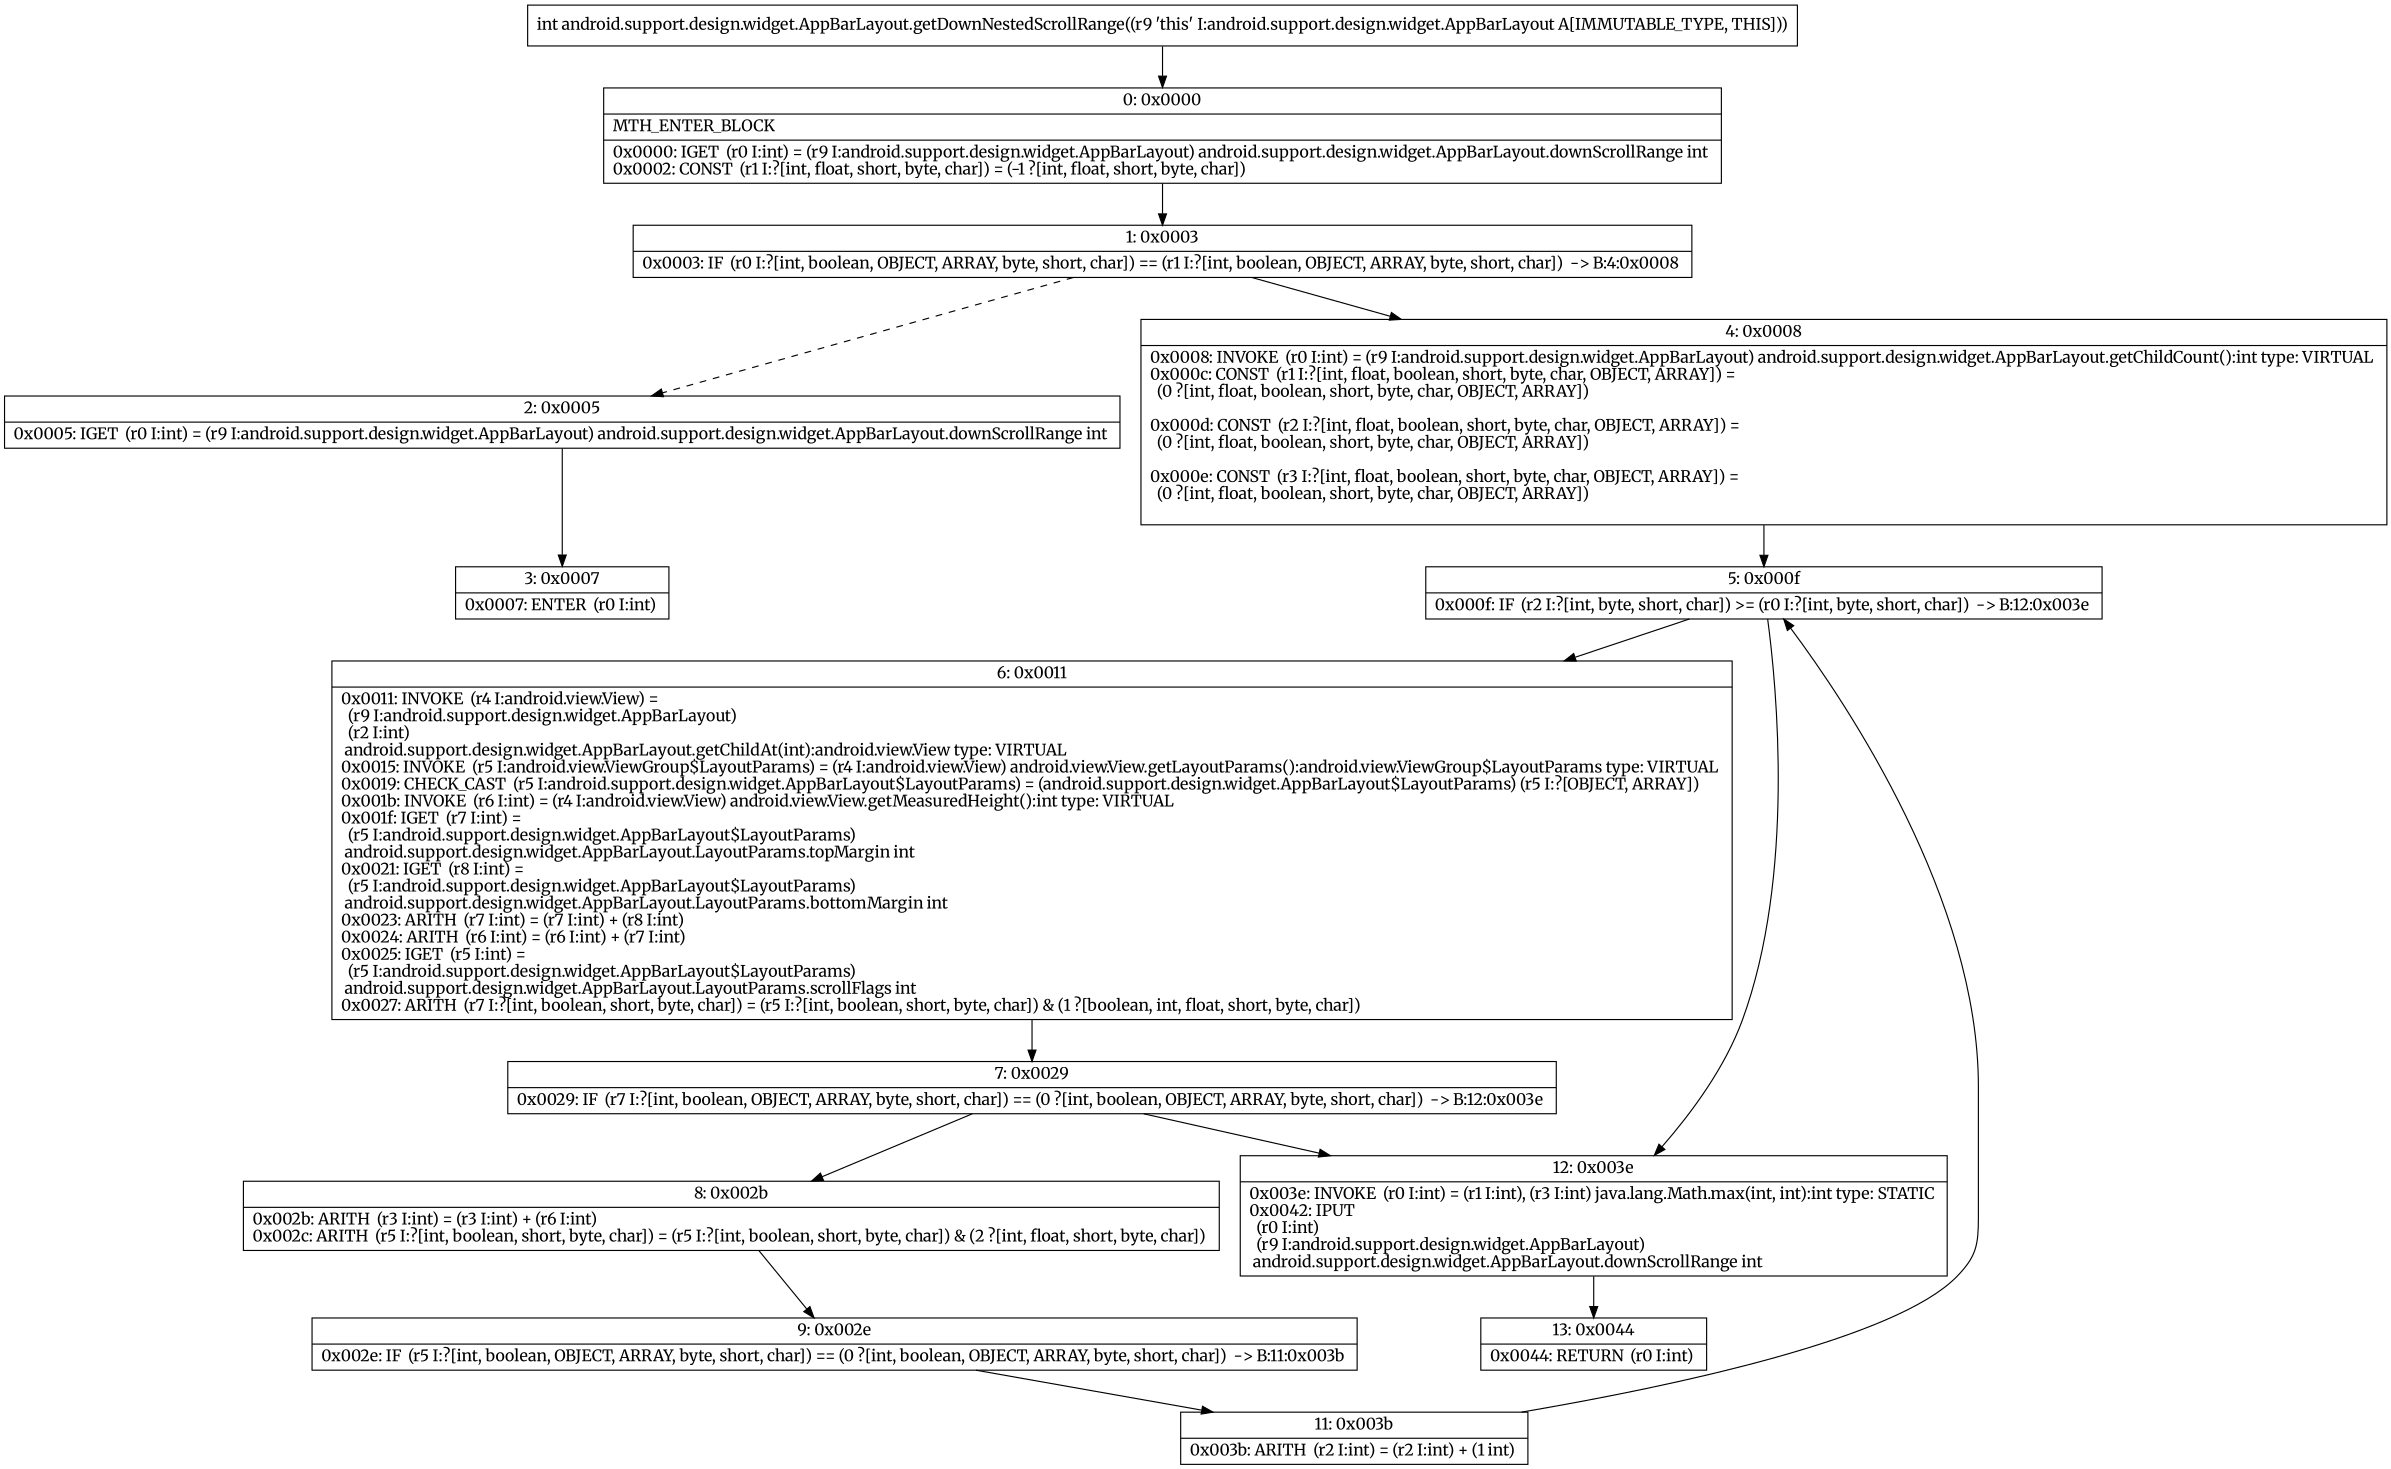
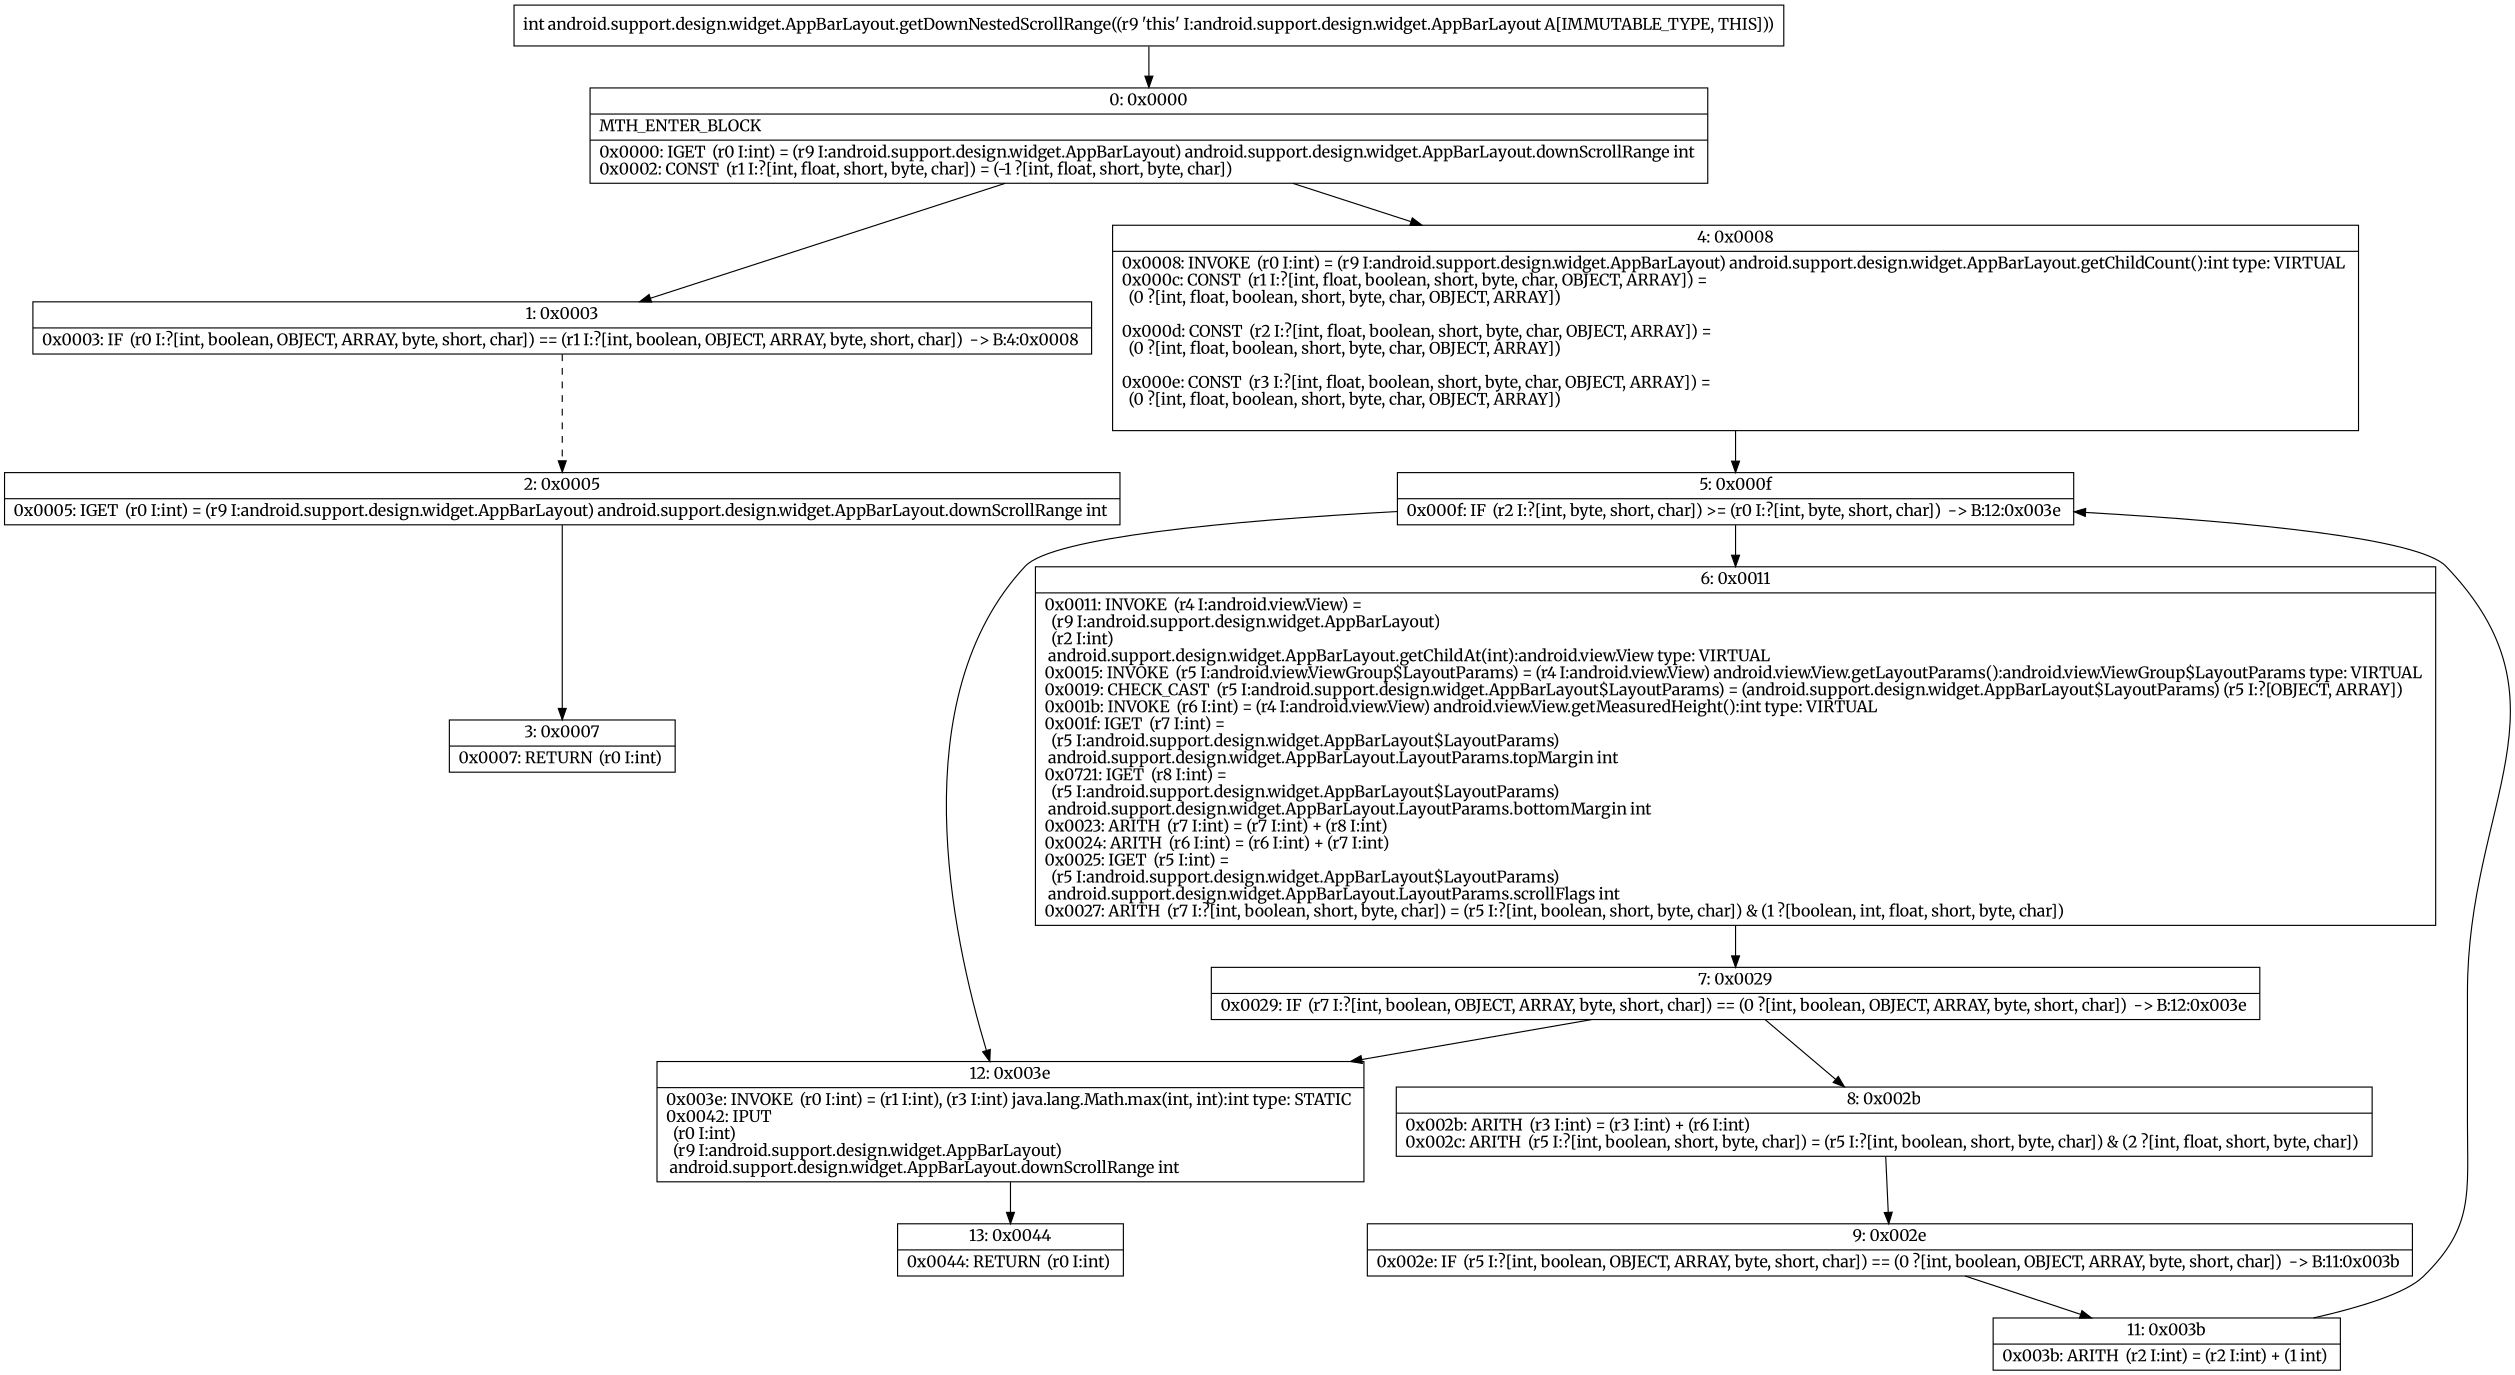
(1321, 297) -> (1352, 202)
(562, 605) -> (562, 759)
(435, 870) -> (1138, 776)
